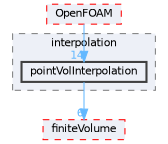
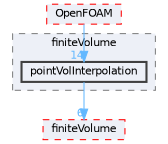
(84, 44) -> (84, 44)
